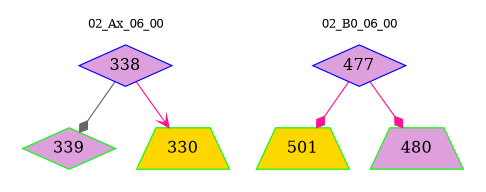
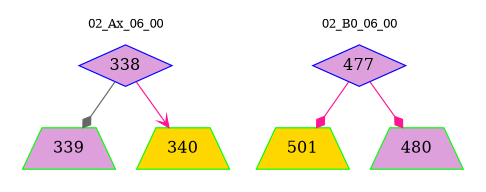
(69, 149) -> (69, 149)
(183, 149) -> (183, 149)
